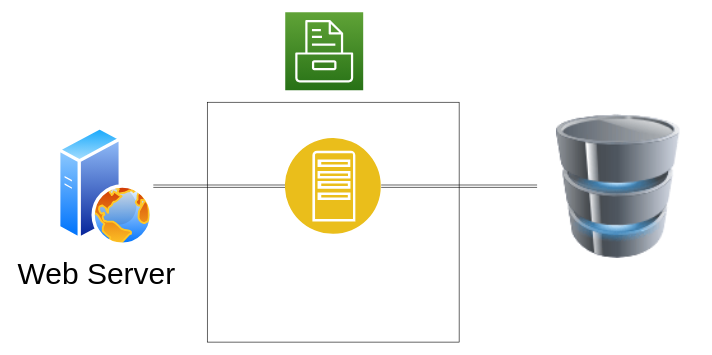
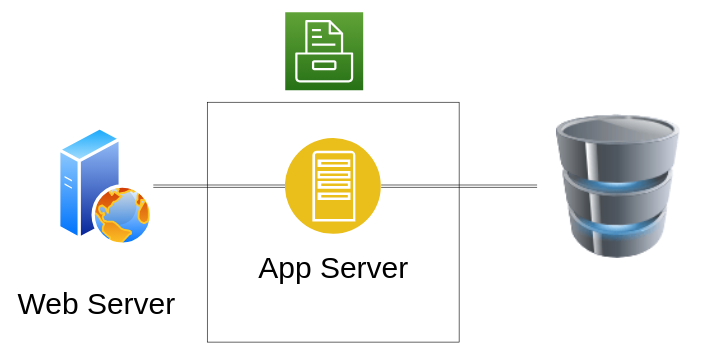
none -> (333, 267)
(96, 273) -> (96, 303)
